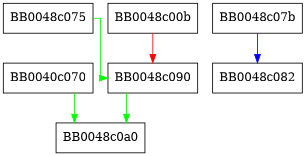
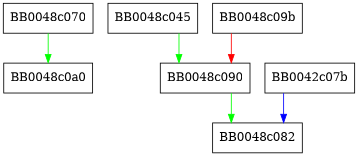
(48, 18) -> (153, 18)
(153, 18) -> (257, 18)
(257, 18) -> (310, 78)
(48, 78) -> (48, 18)
(126, 104) -> (231, 104)
